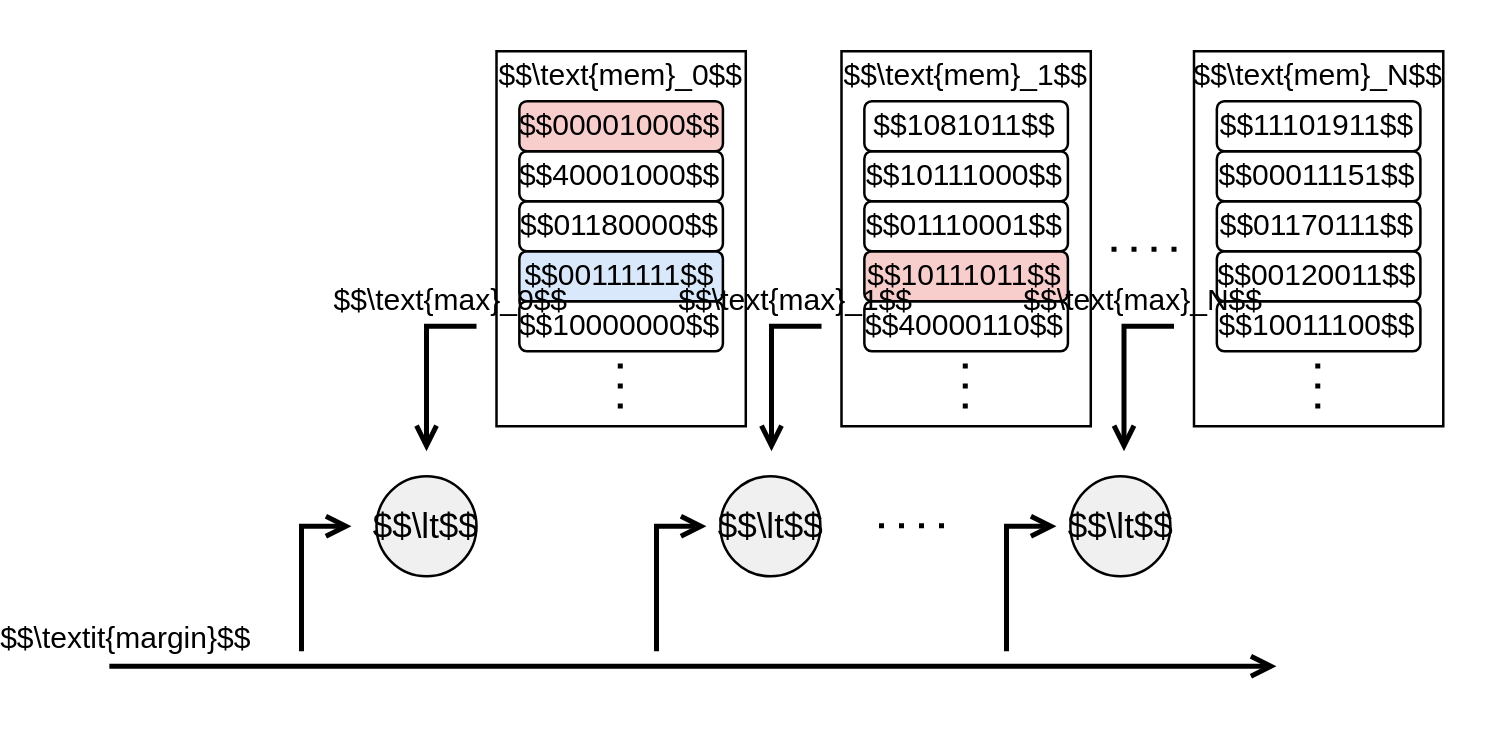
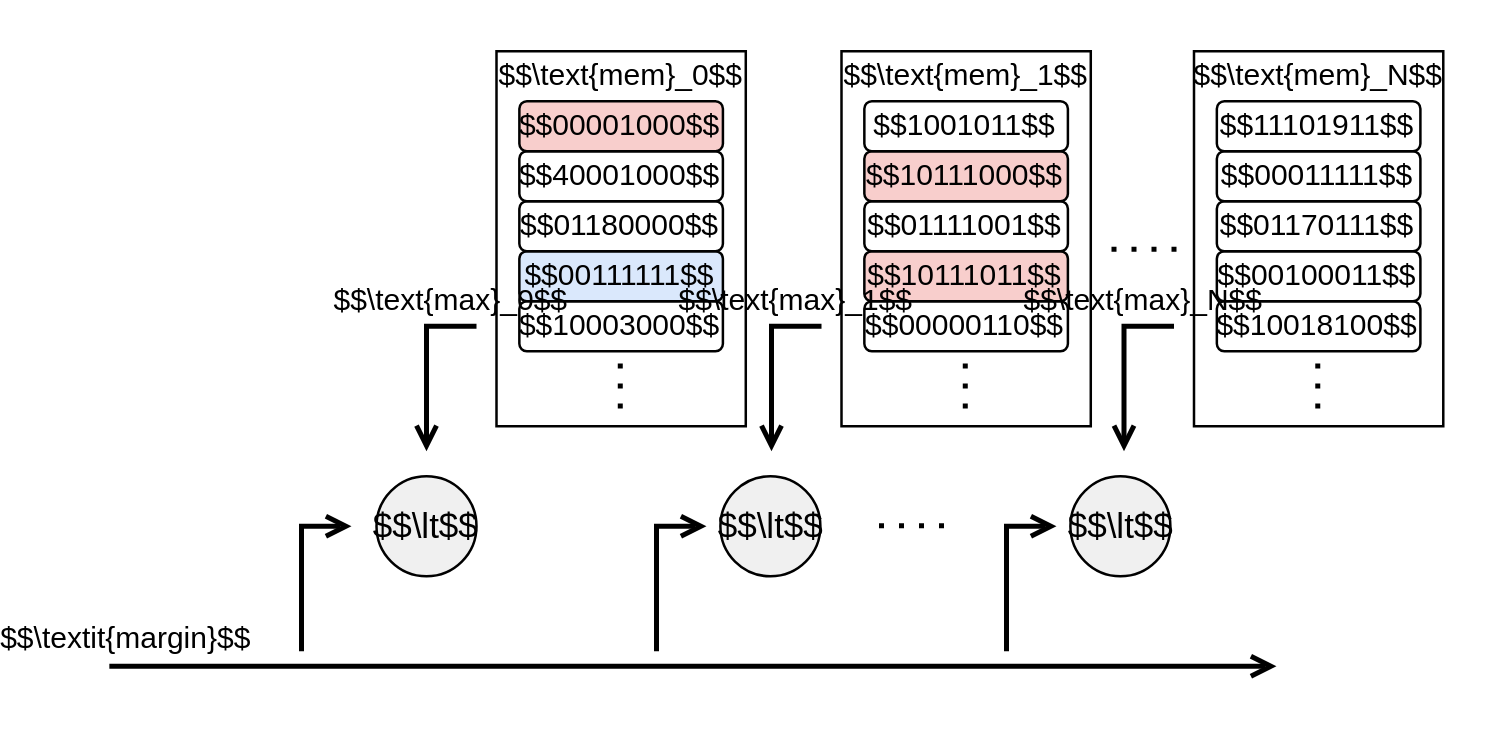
(965, 126) -> (965, 126)
(966, 176) -> (966, 176)
(1318, 176) -> (1318, 176)
(965, 226) -> (965, 226)
(1318, 276) -> (1318, 276)
(620, 326) -> (620, 326)
(965, 326) -> (965, 326)
(1318, 326) -> (1318, 326)
